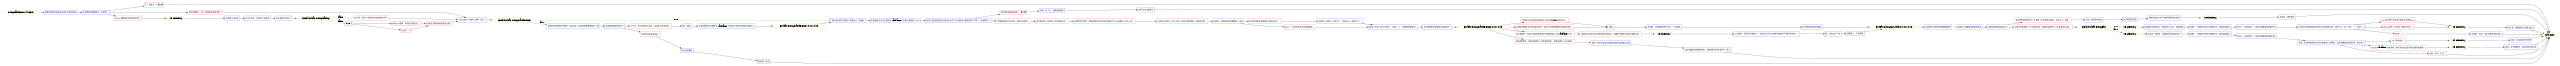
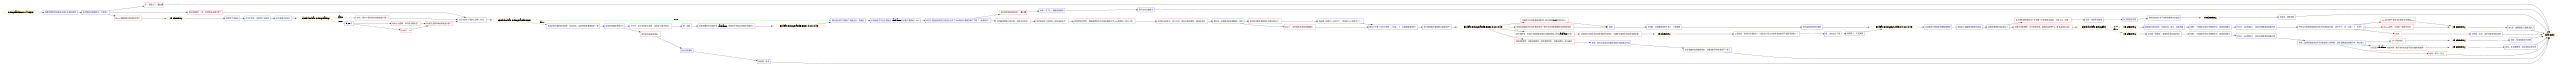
(340, 22) -> (340, 22)
